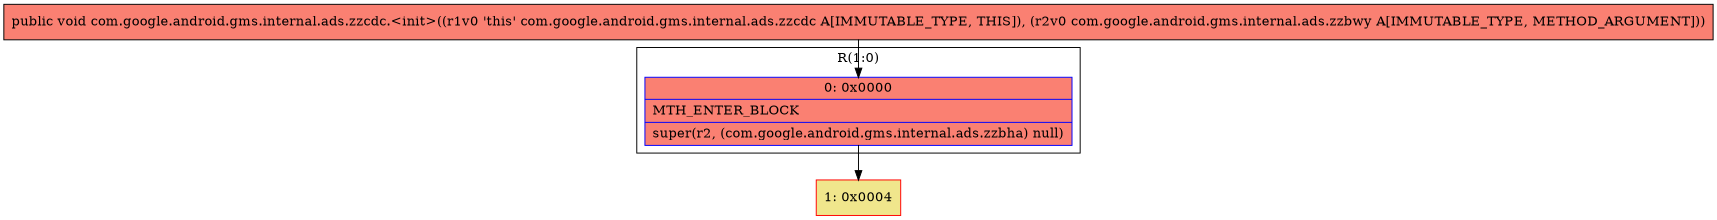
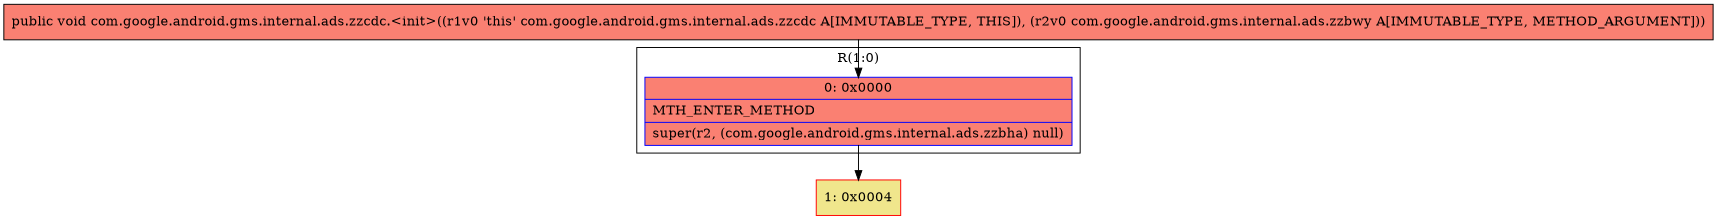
(727, 110) -> (734, 110)
